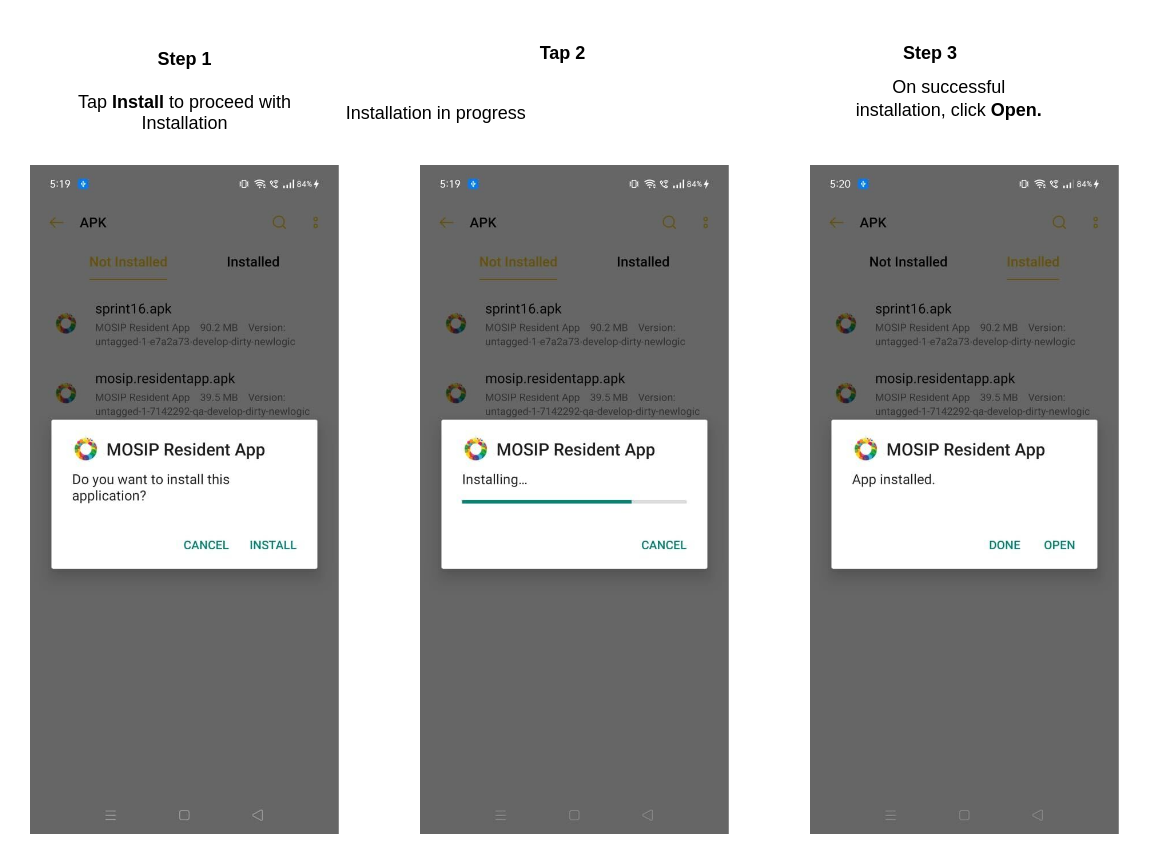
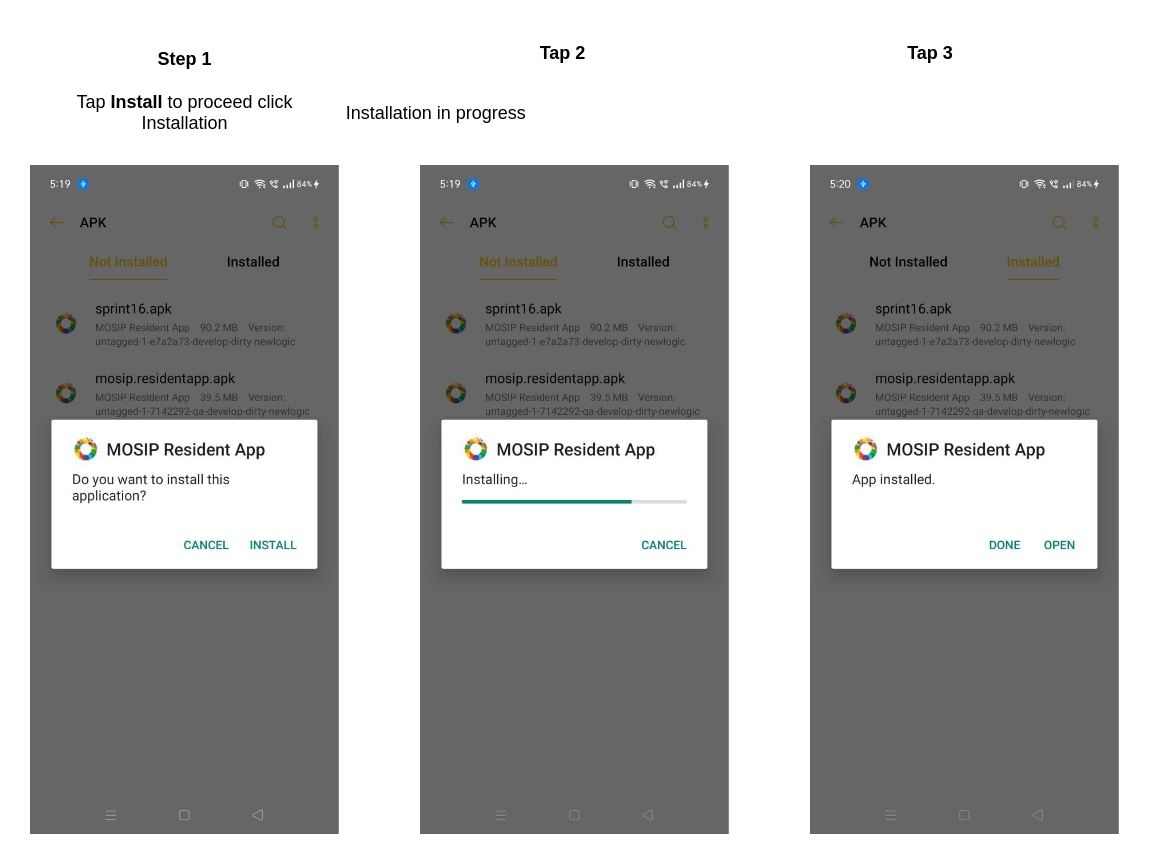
(931, 53) -> (931, 53)
(185, 91) -> (185, 91)
(950, 98) -> none
